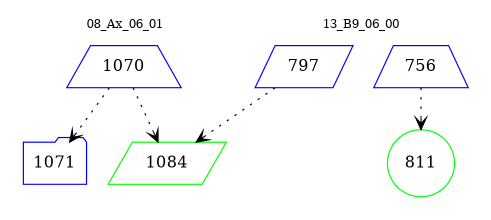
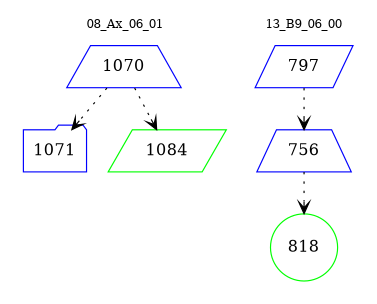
(228, 120) -> (304, 103)
(421, 163) -> (304, 247)
